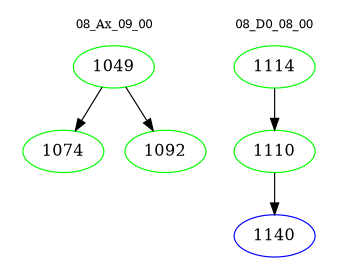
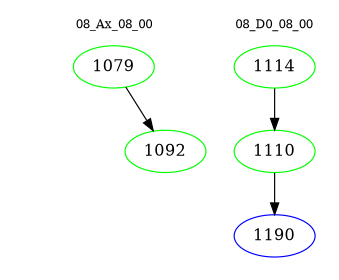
(114, 25) -> (114, 25)
(114, 67) -> (114, 67)
(63, 151) -> none
(275, 236) -> (275, 236)
